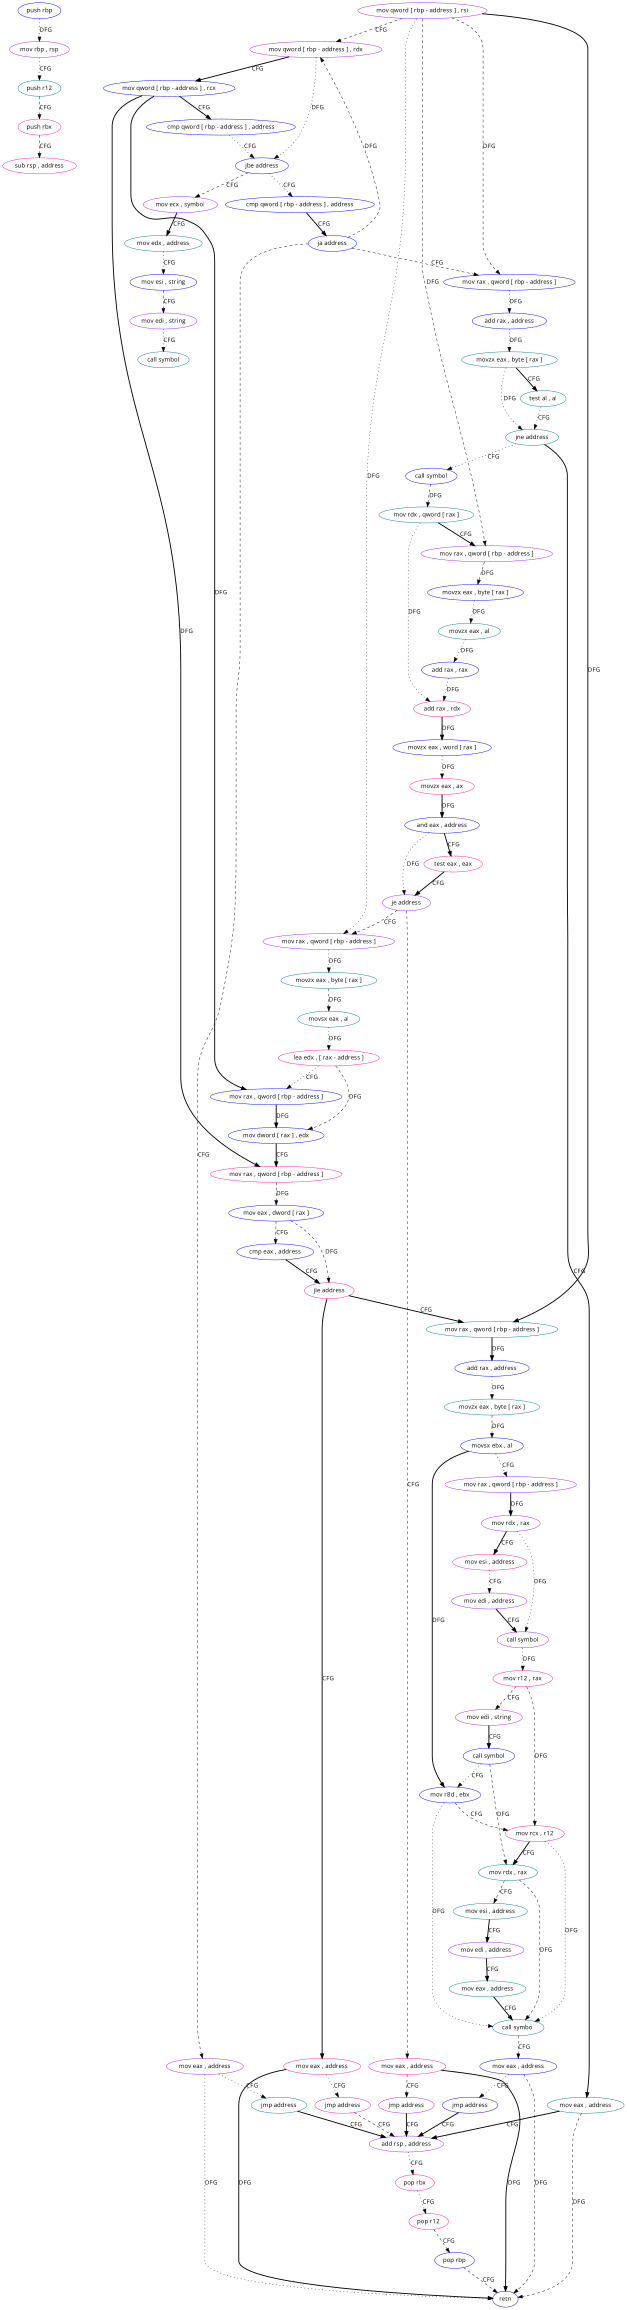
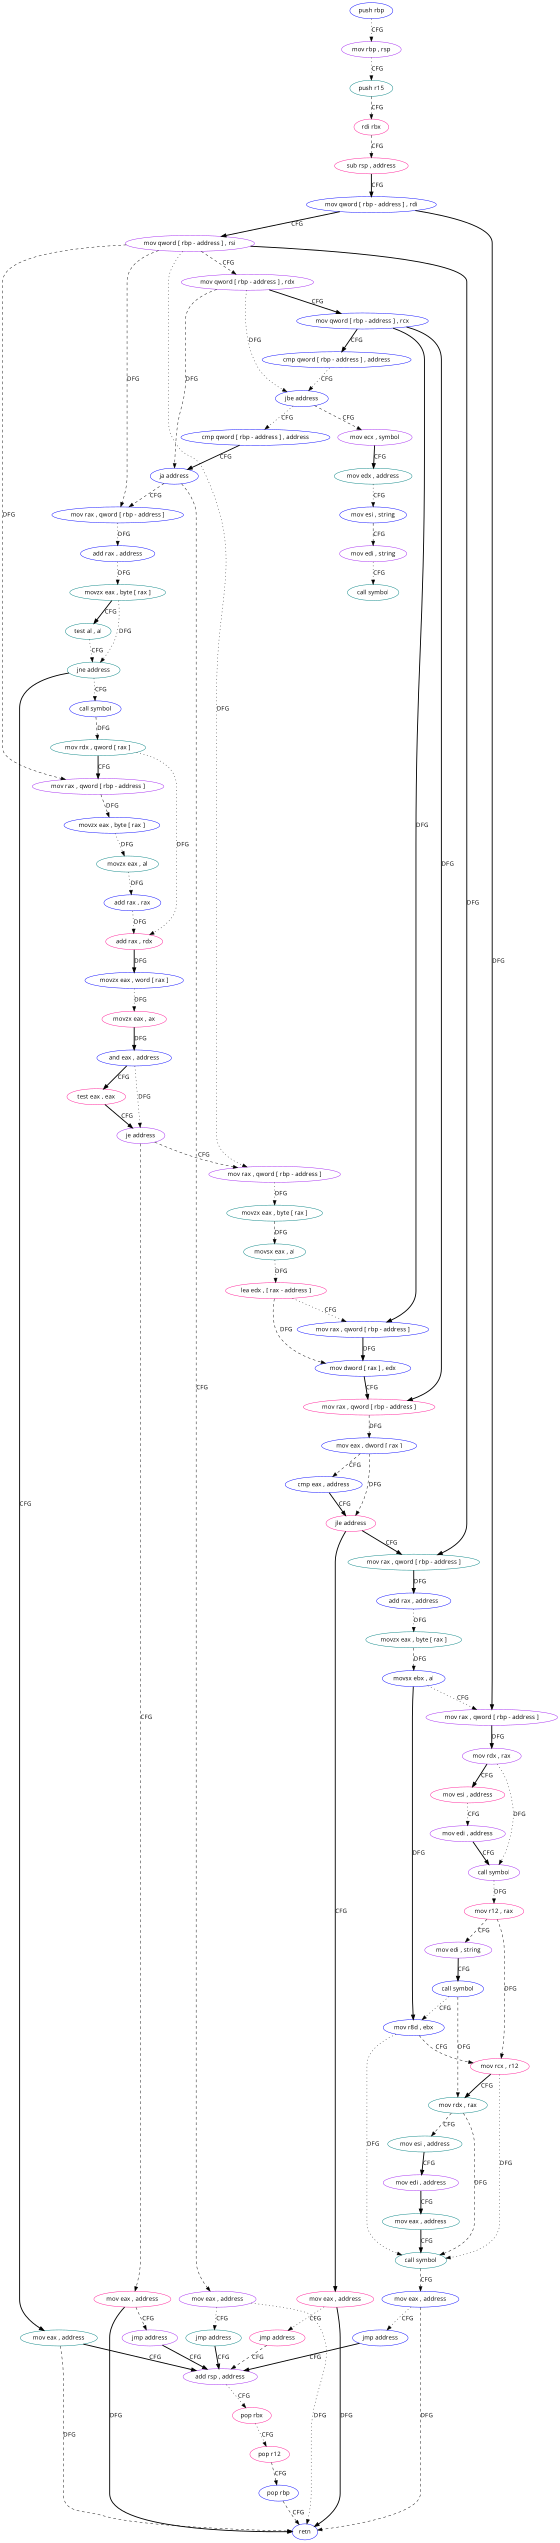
(46, 30) -> (378, 30)
(39, 88) -> (371, 88)
(39, 127) -> (371, 127)
(366, 153) -> (185, 369)
none -> (371, 205)
